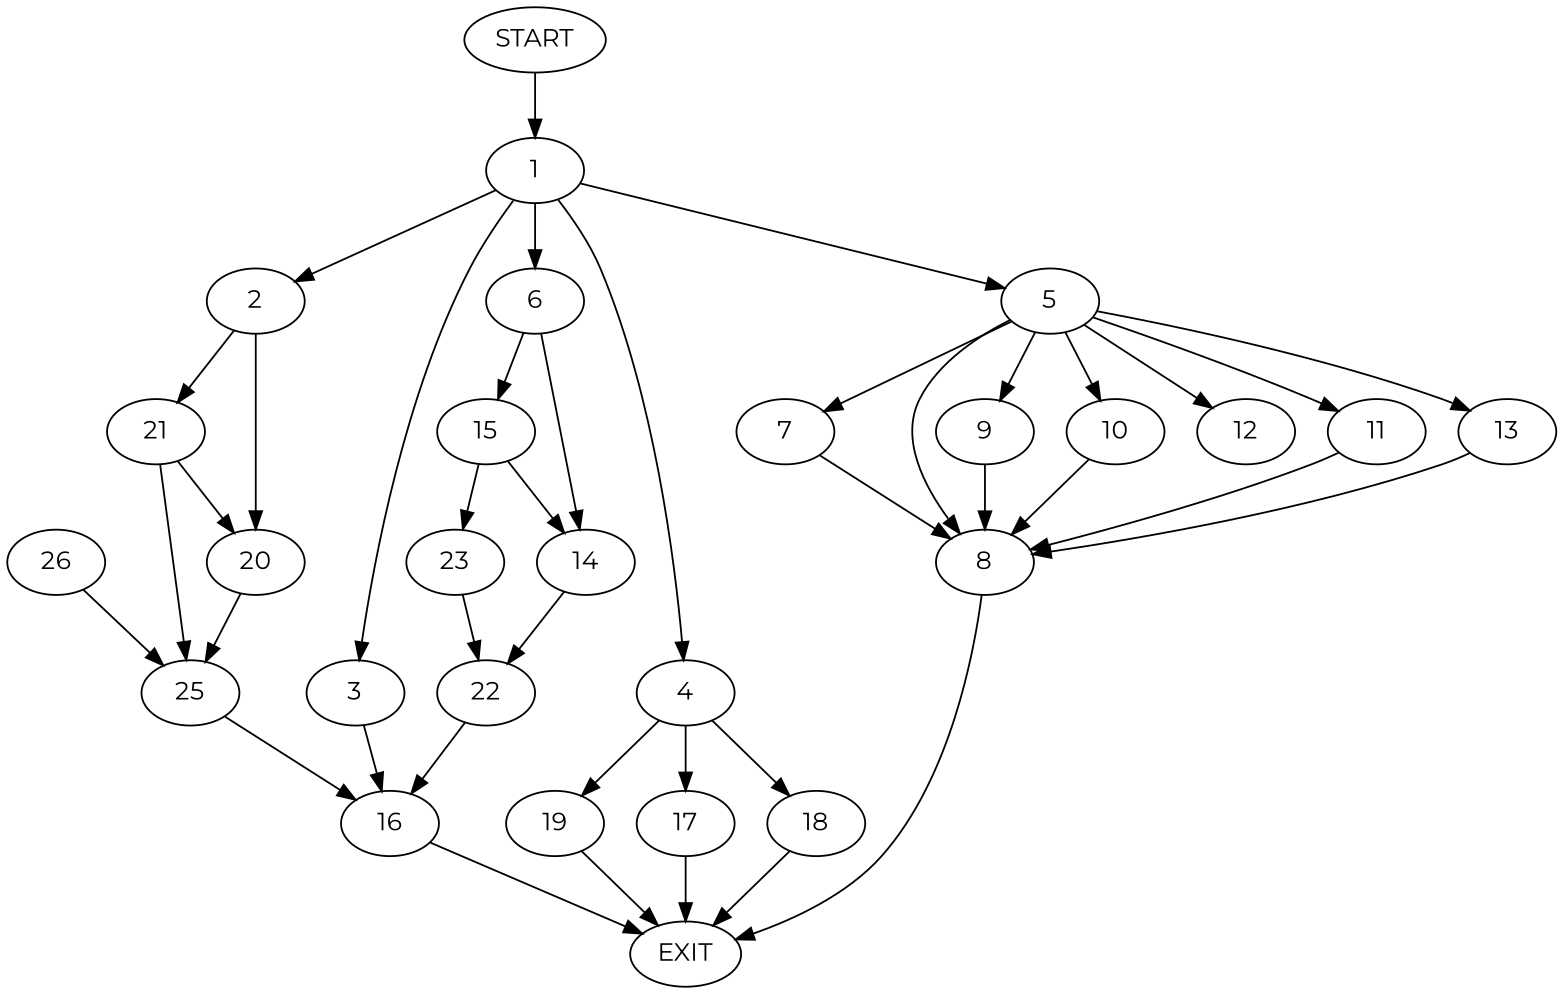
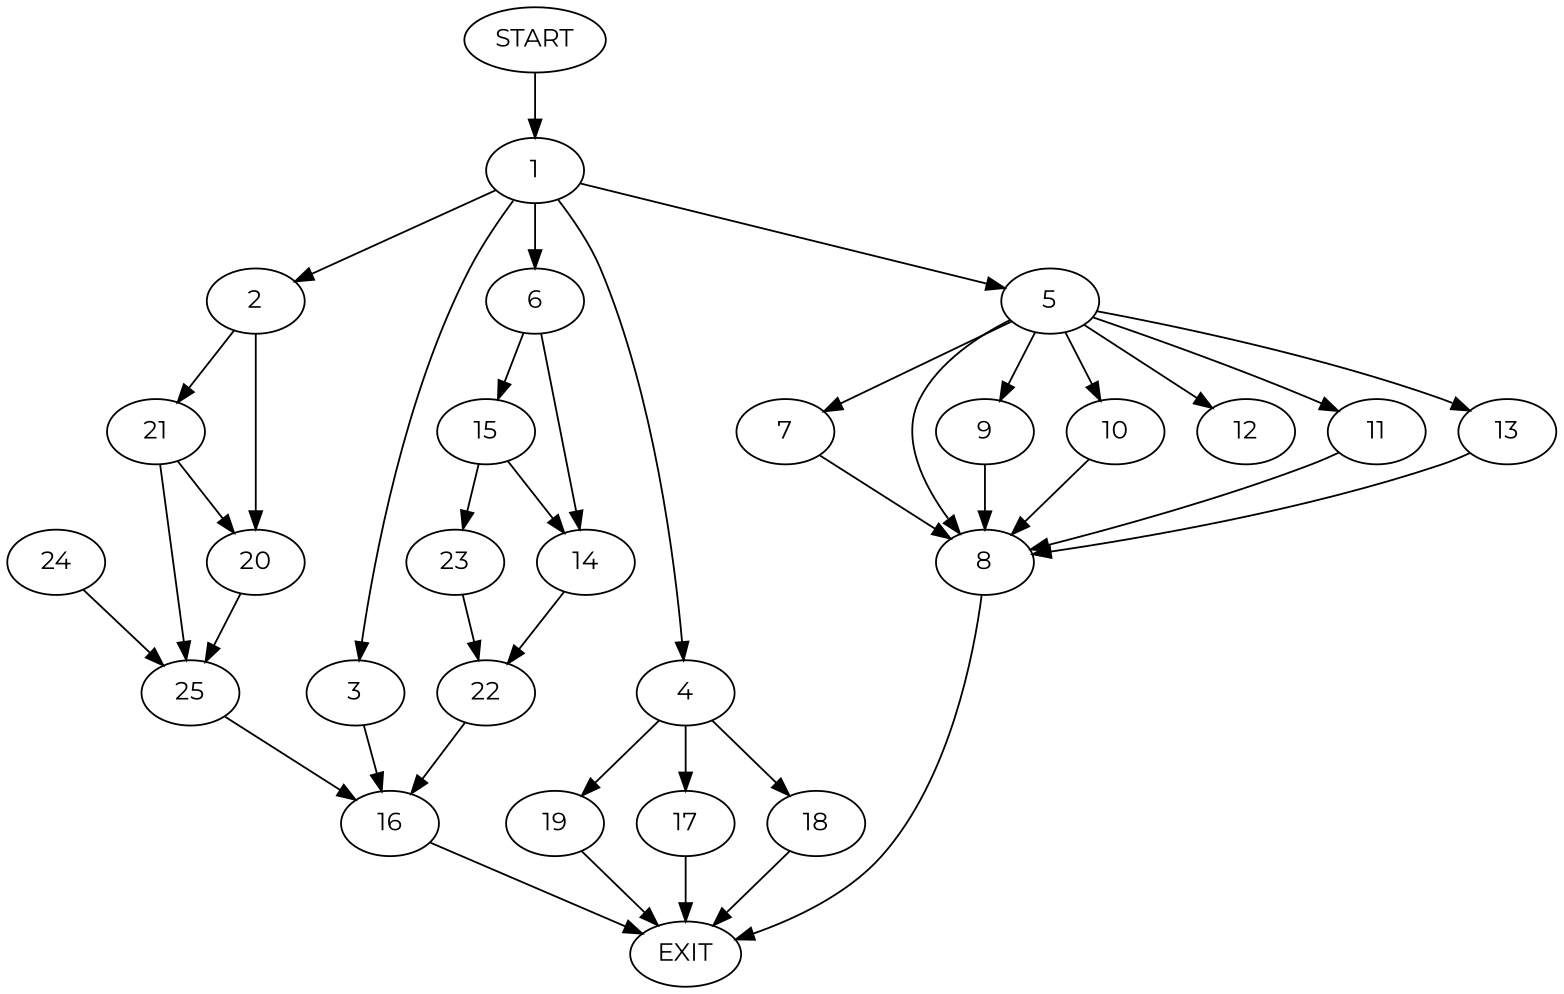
(56, 562) -> (56, 562)
